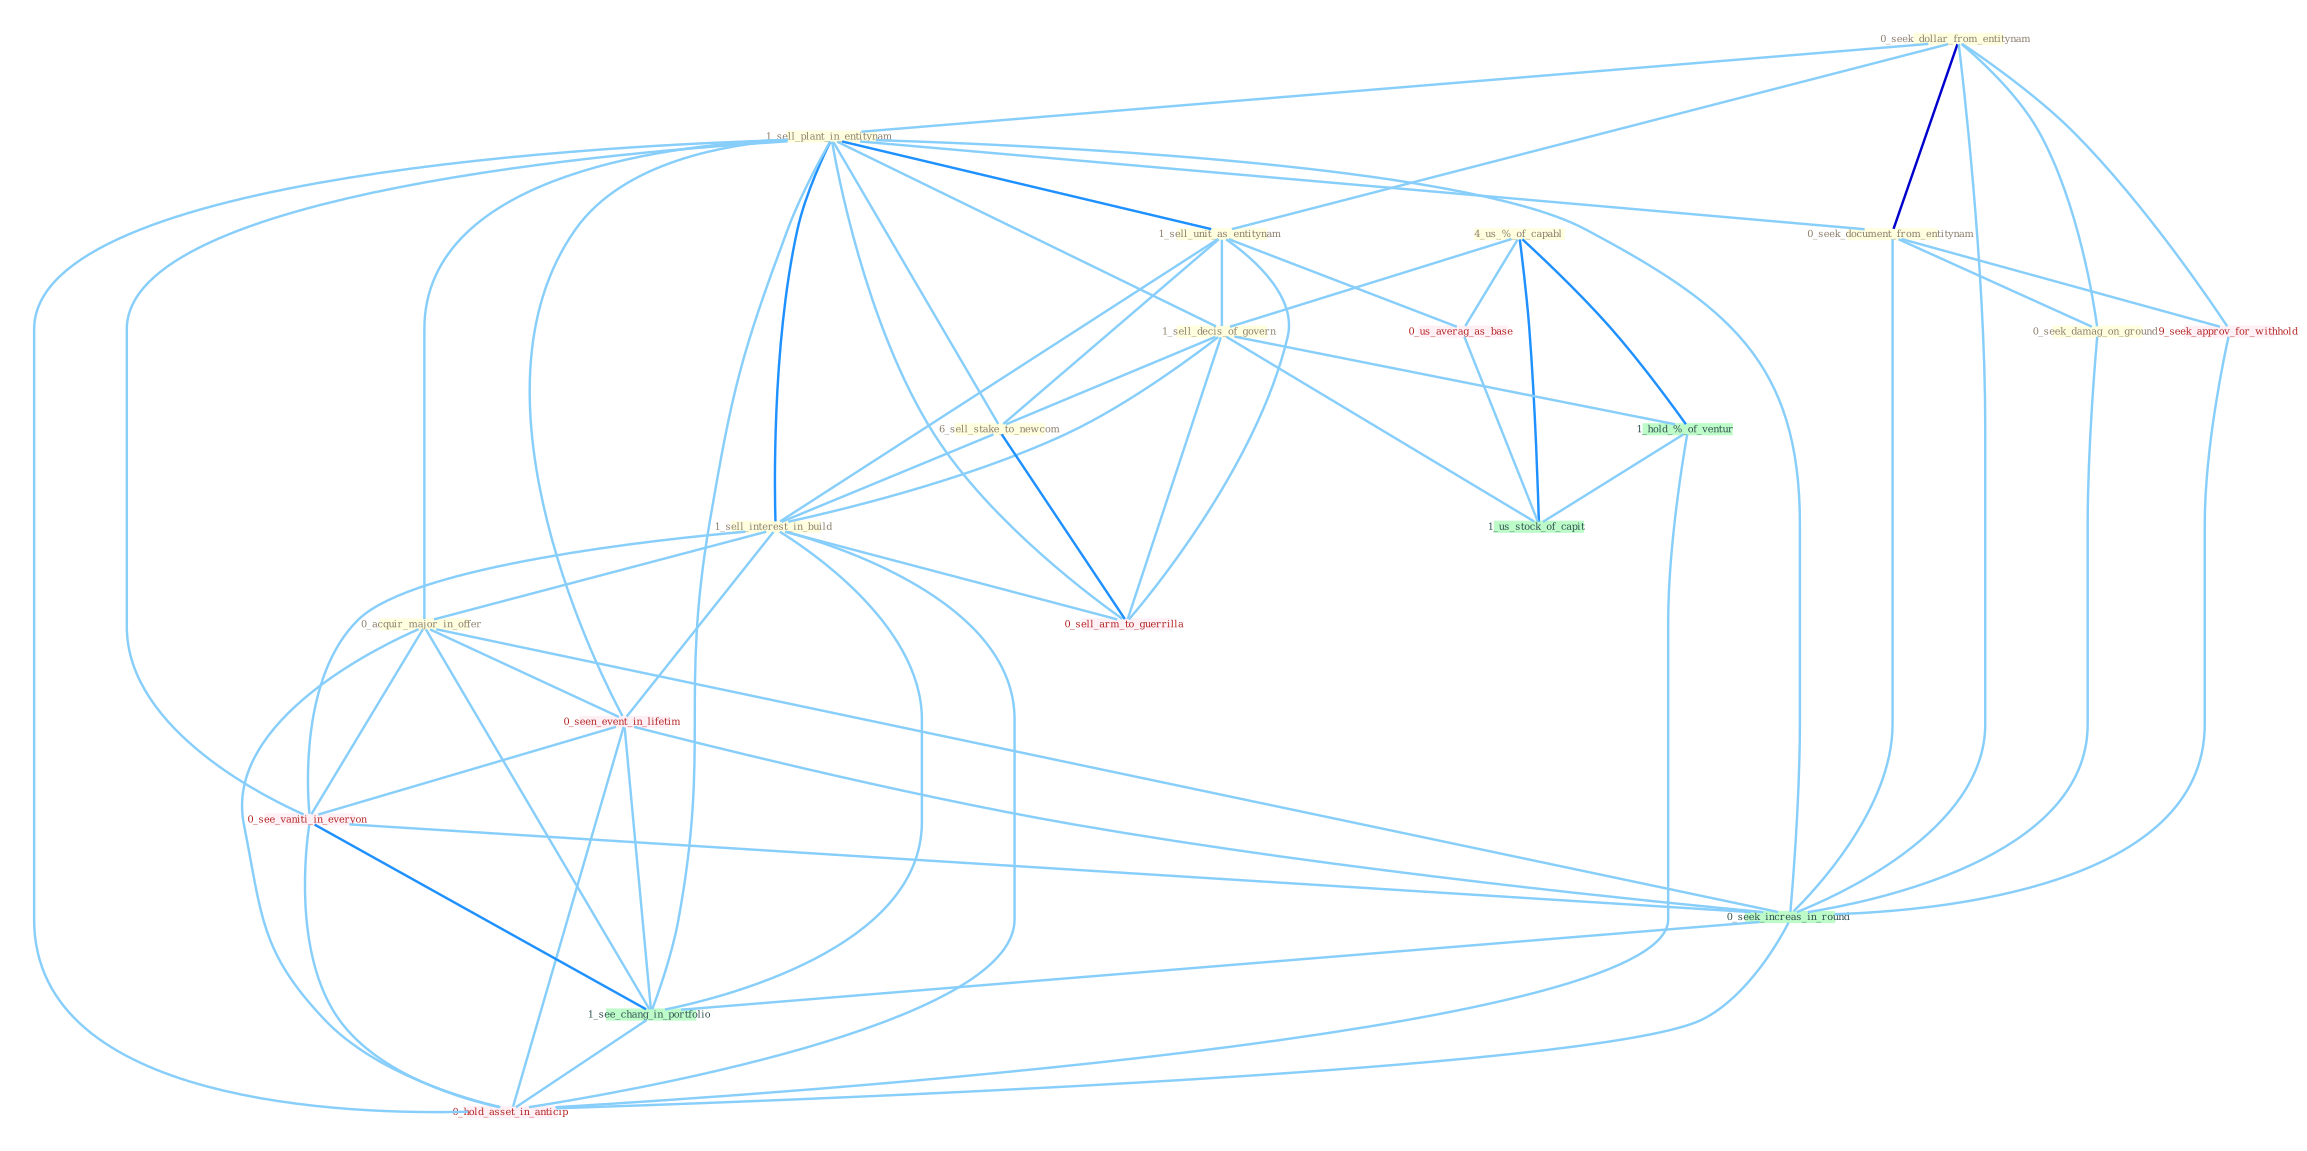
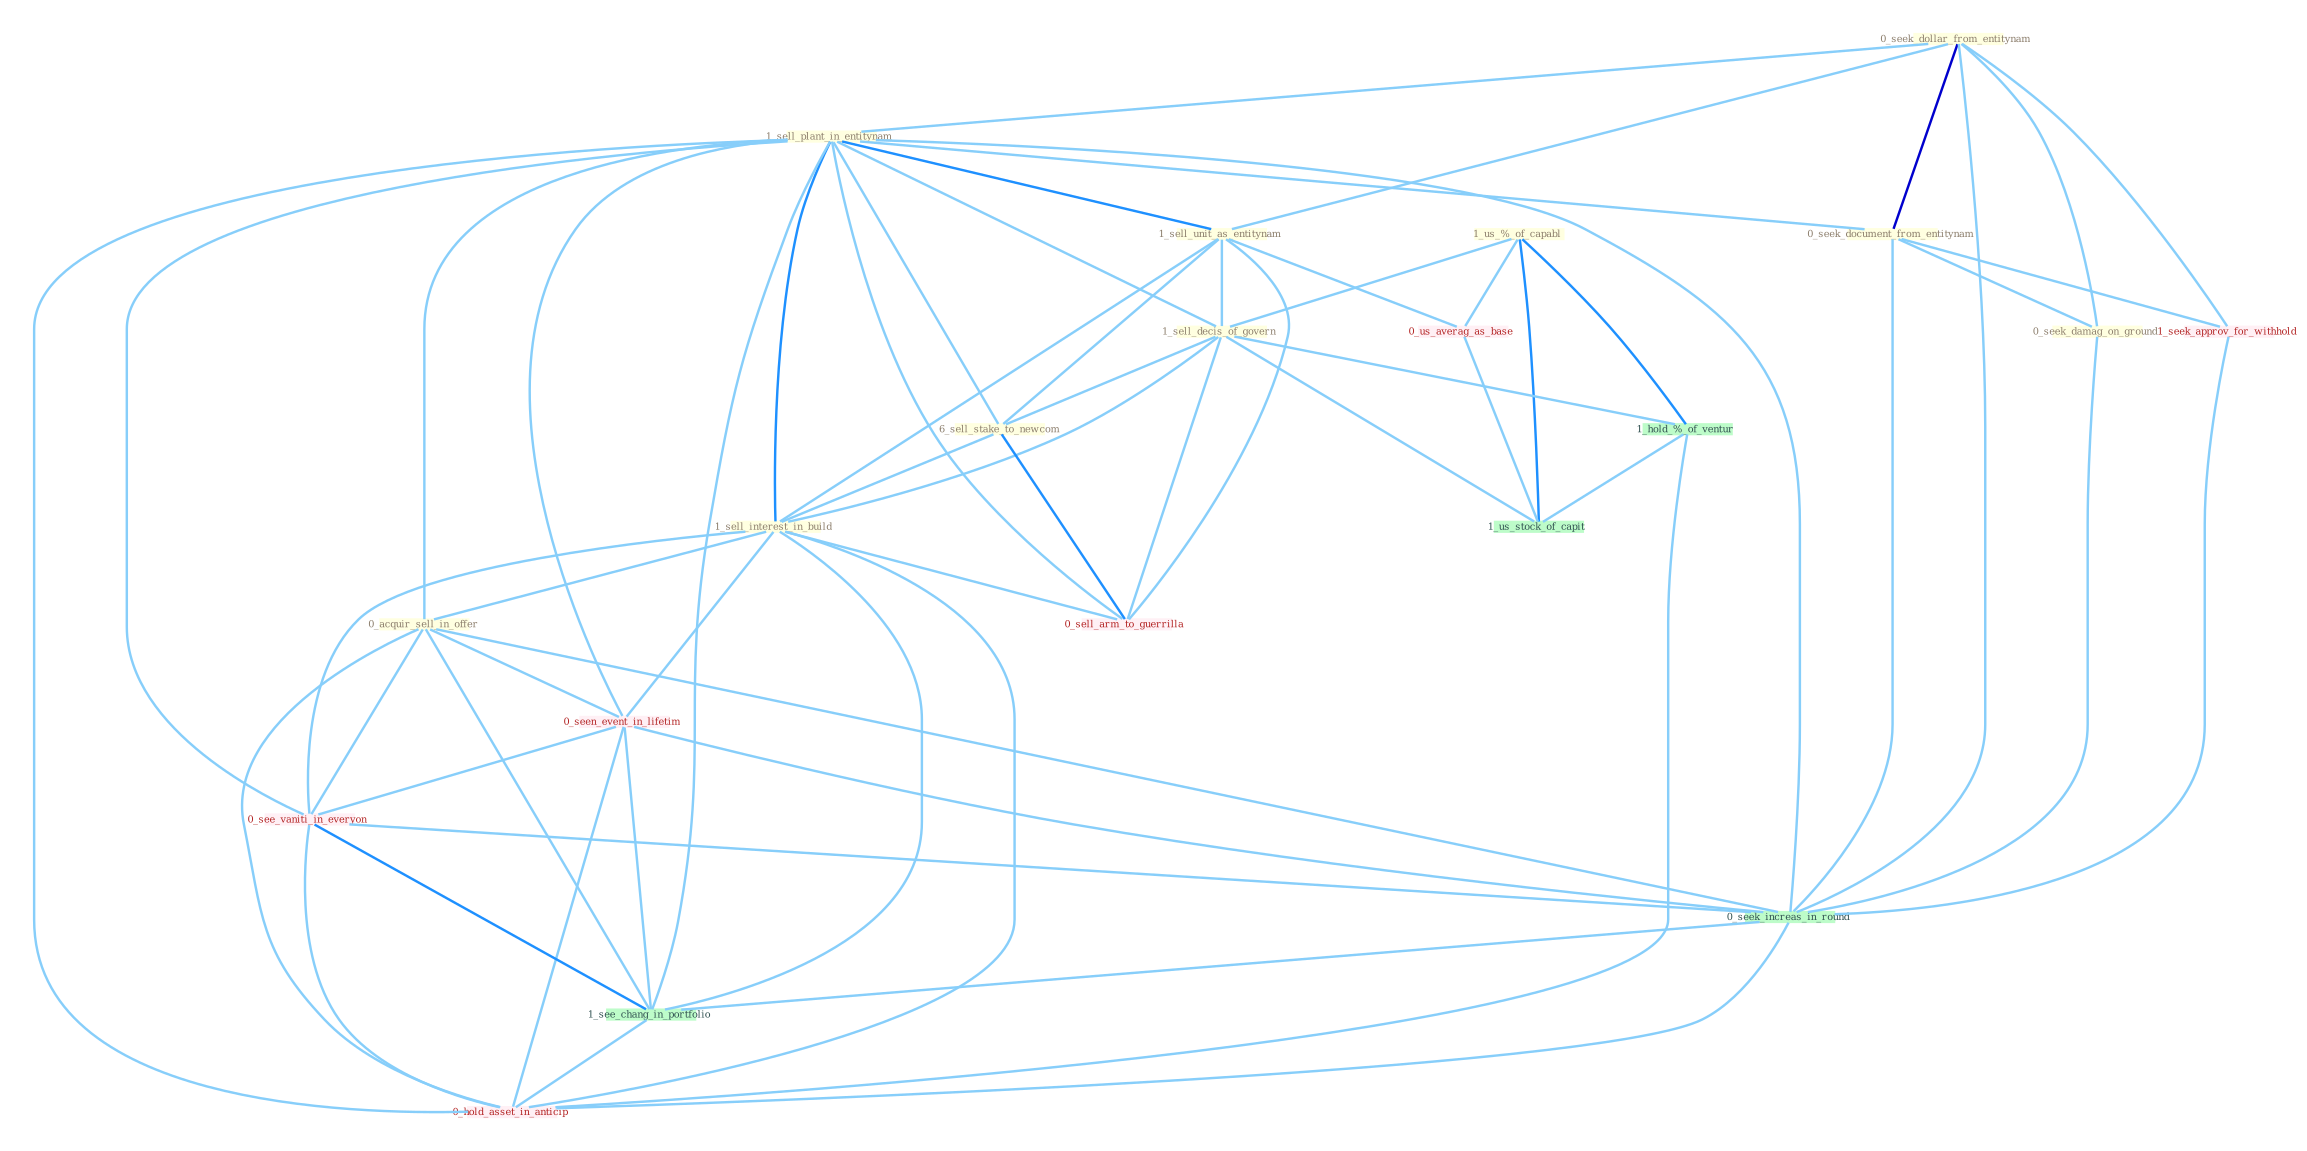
(1519, 234) -> (1519, 234)
(2229, 332) -> (2229, 332)
(424, 624) -> (424, 624)
